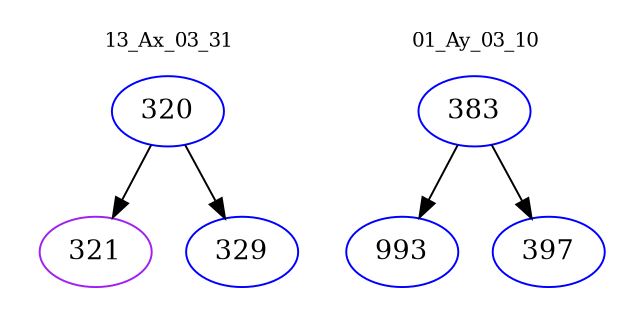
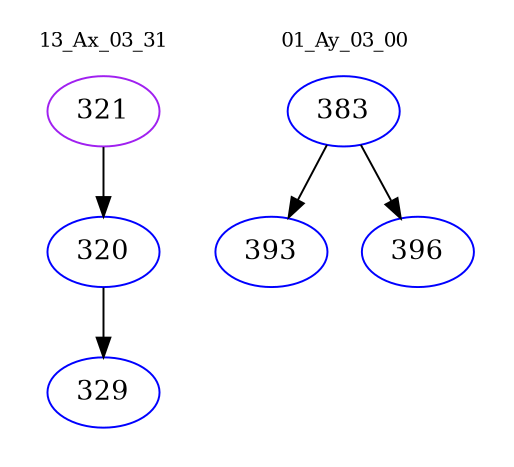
(476, 42) -> (345, 42)
(137, 172) -> (103, 172)
(402, 252) -> (271, 252)
(549, 252) -> (418, 252)
